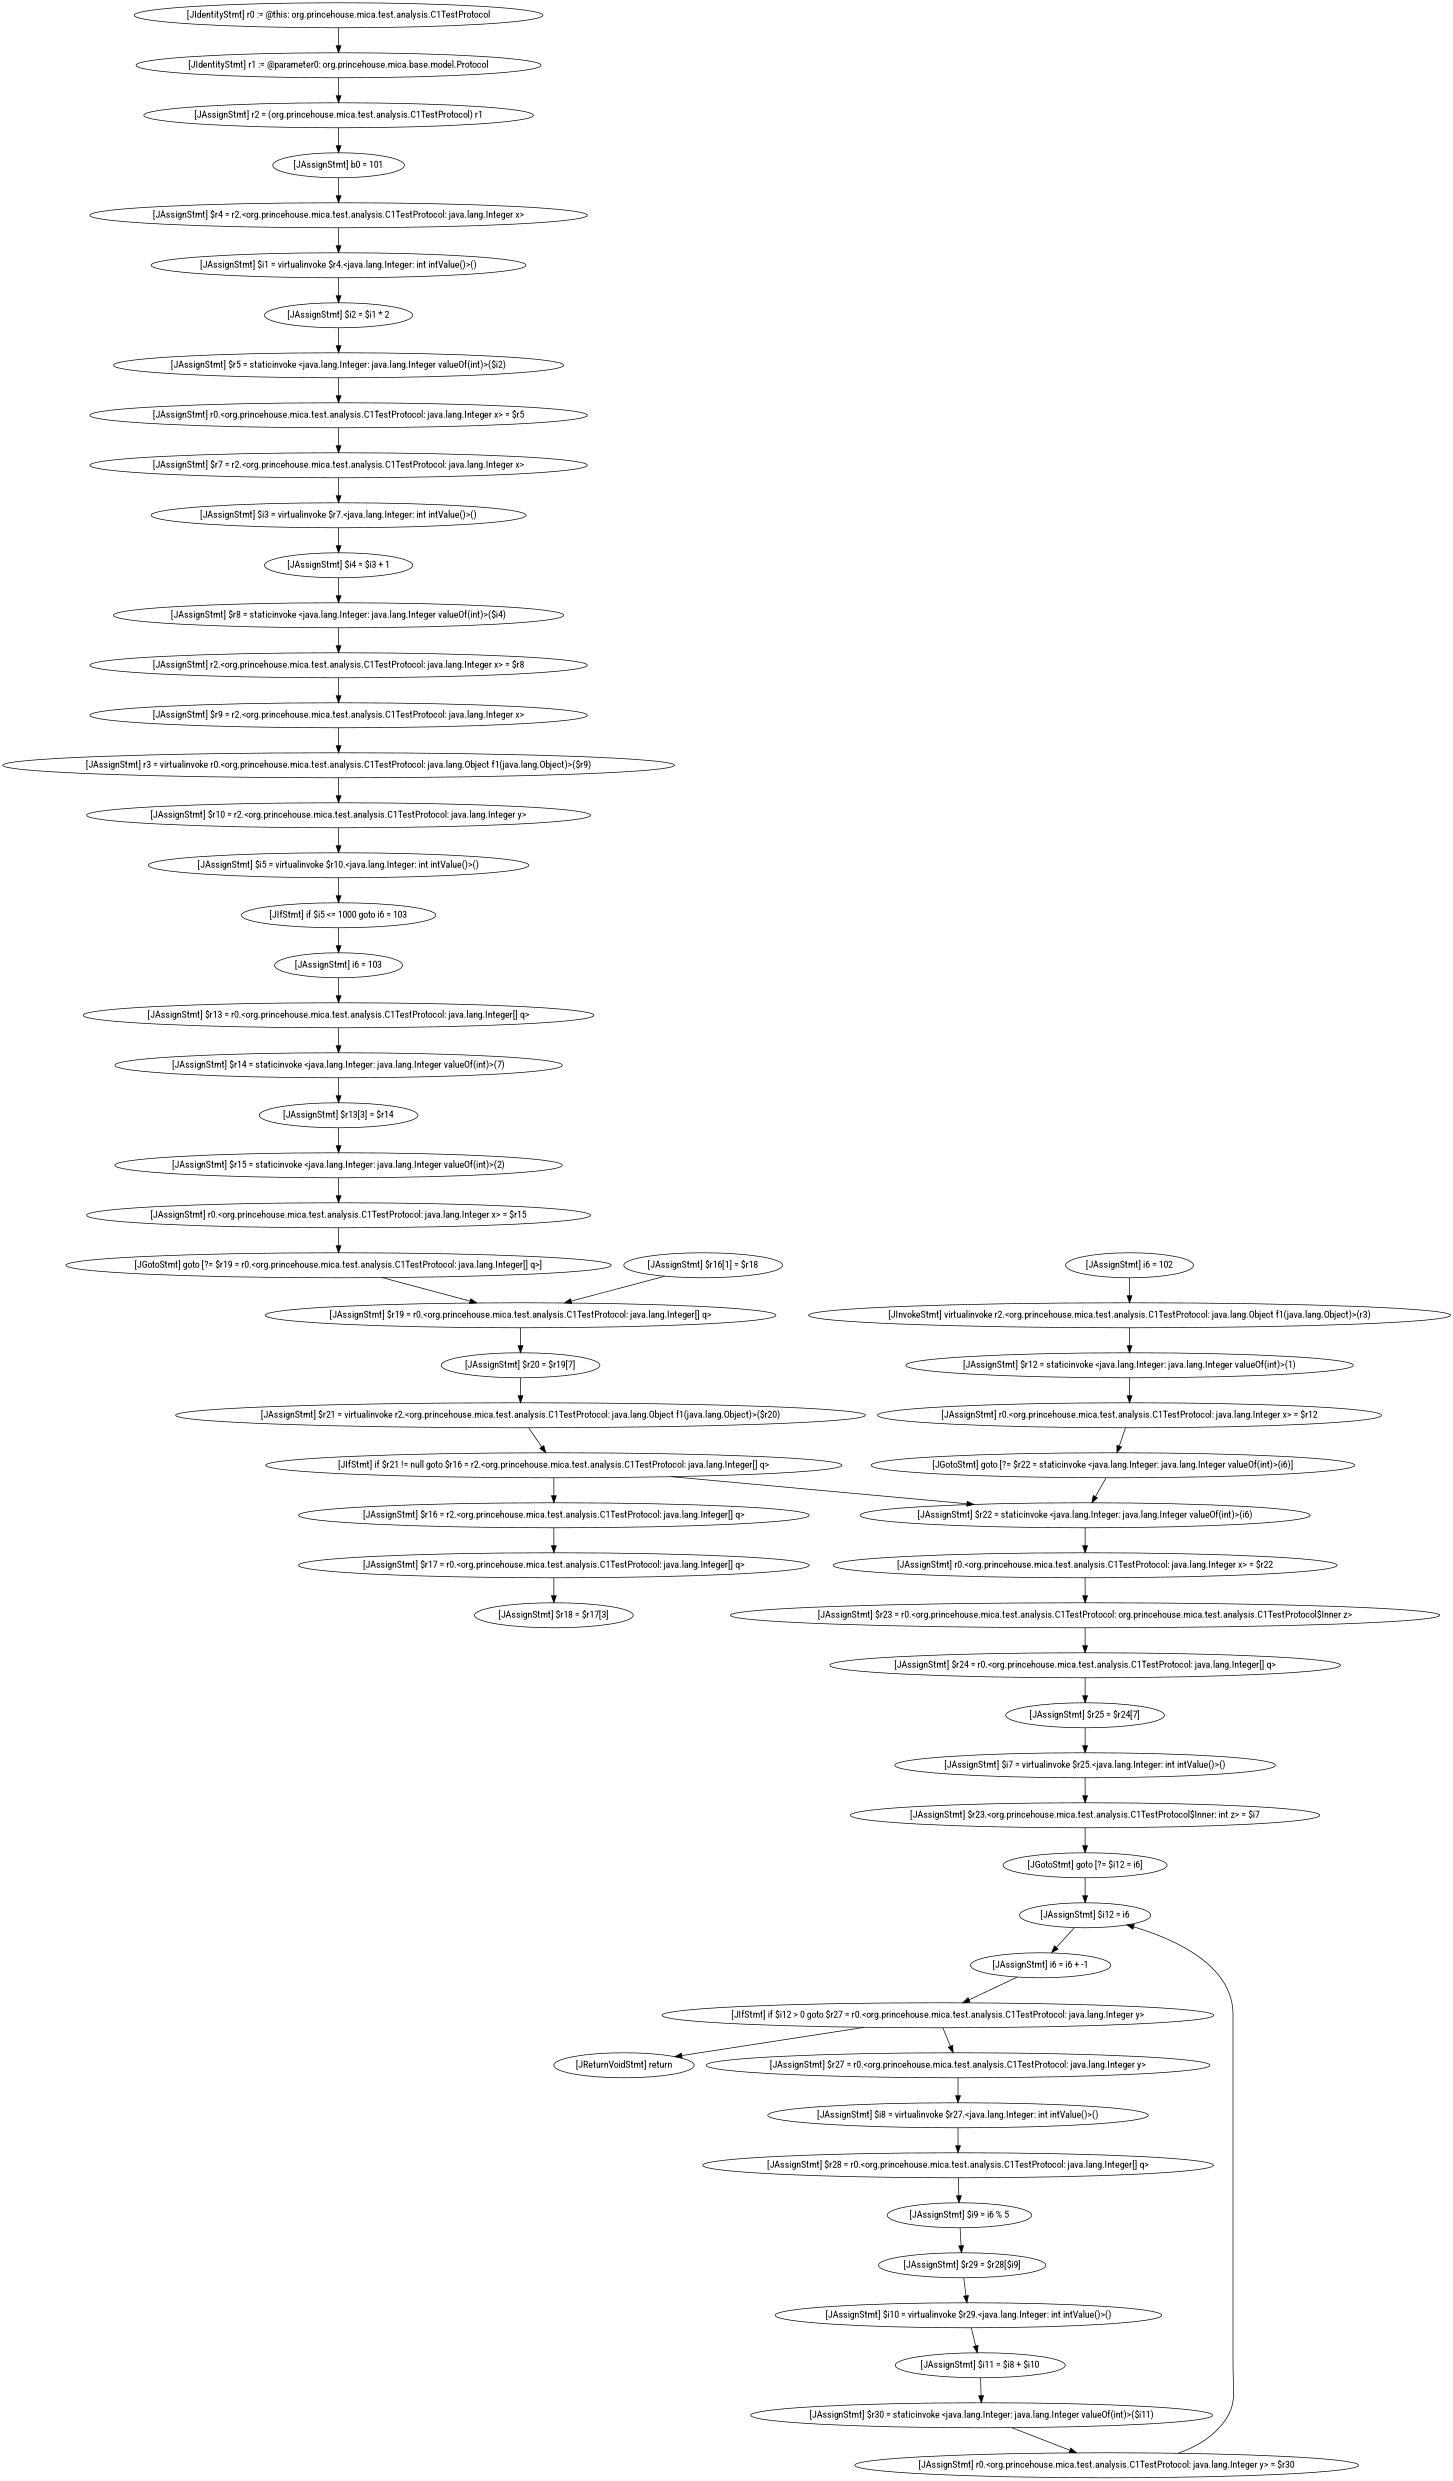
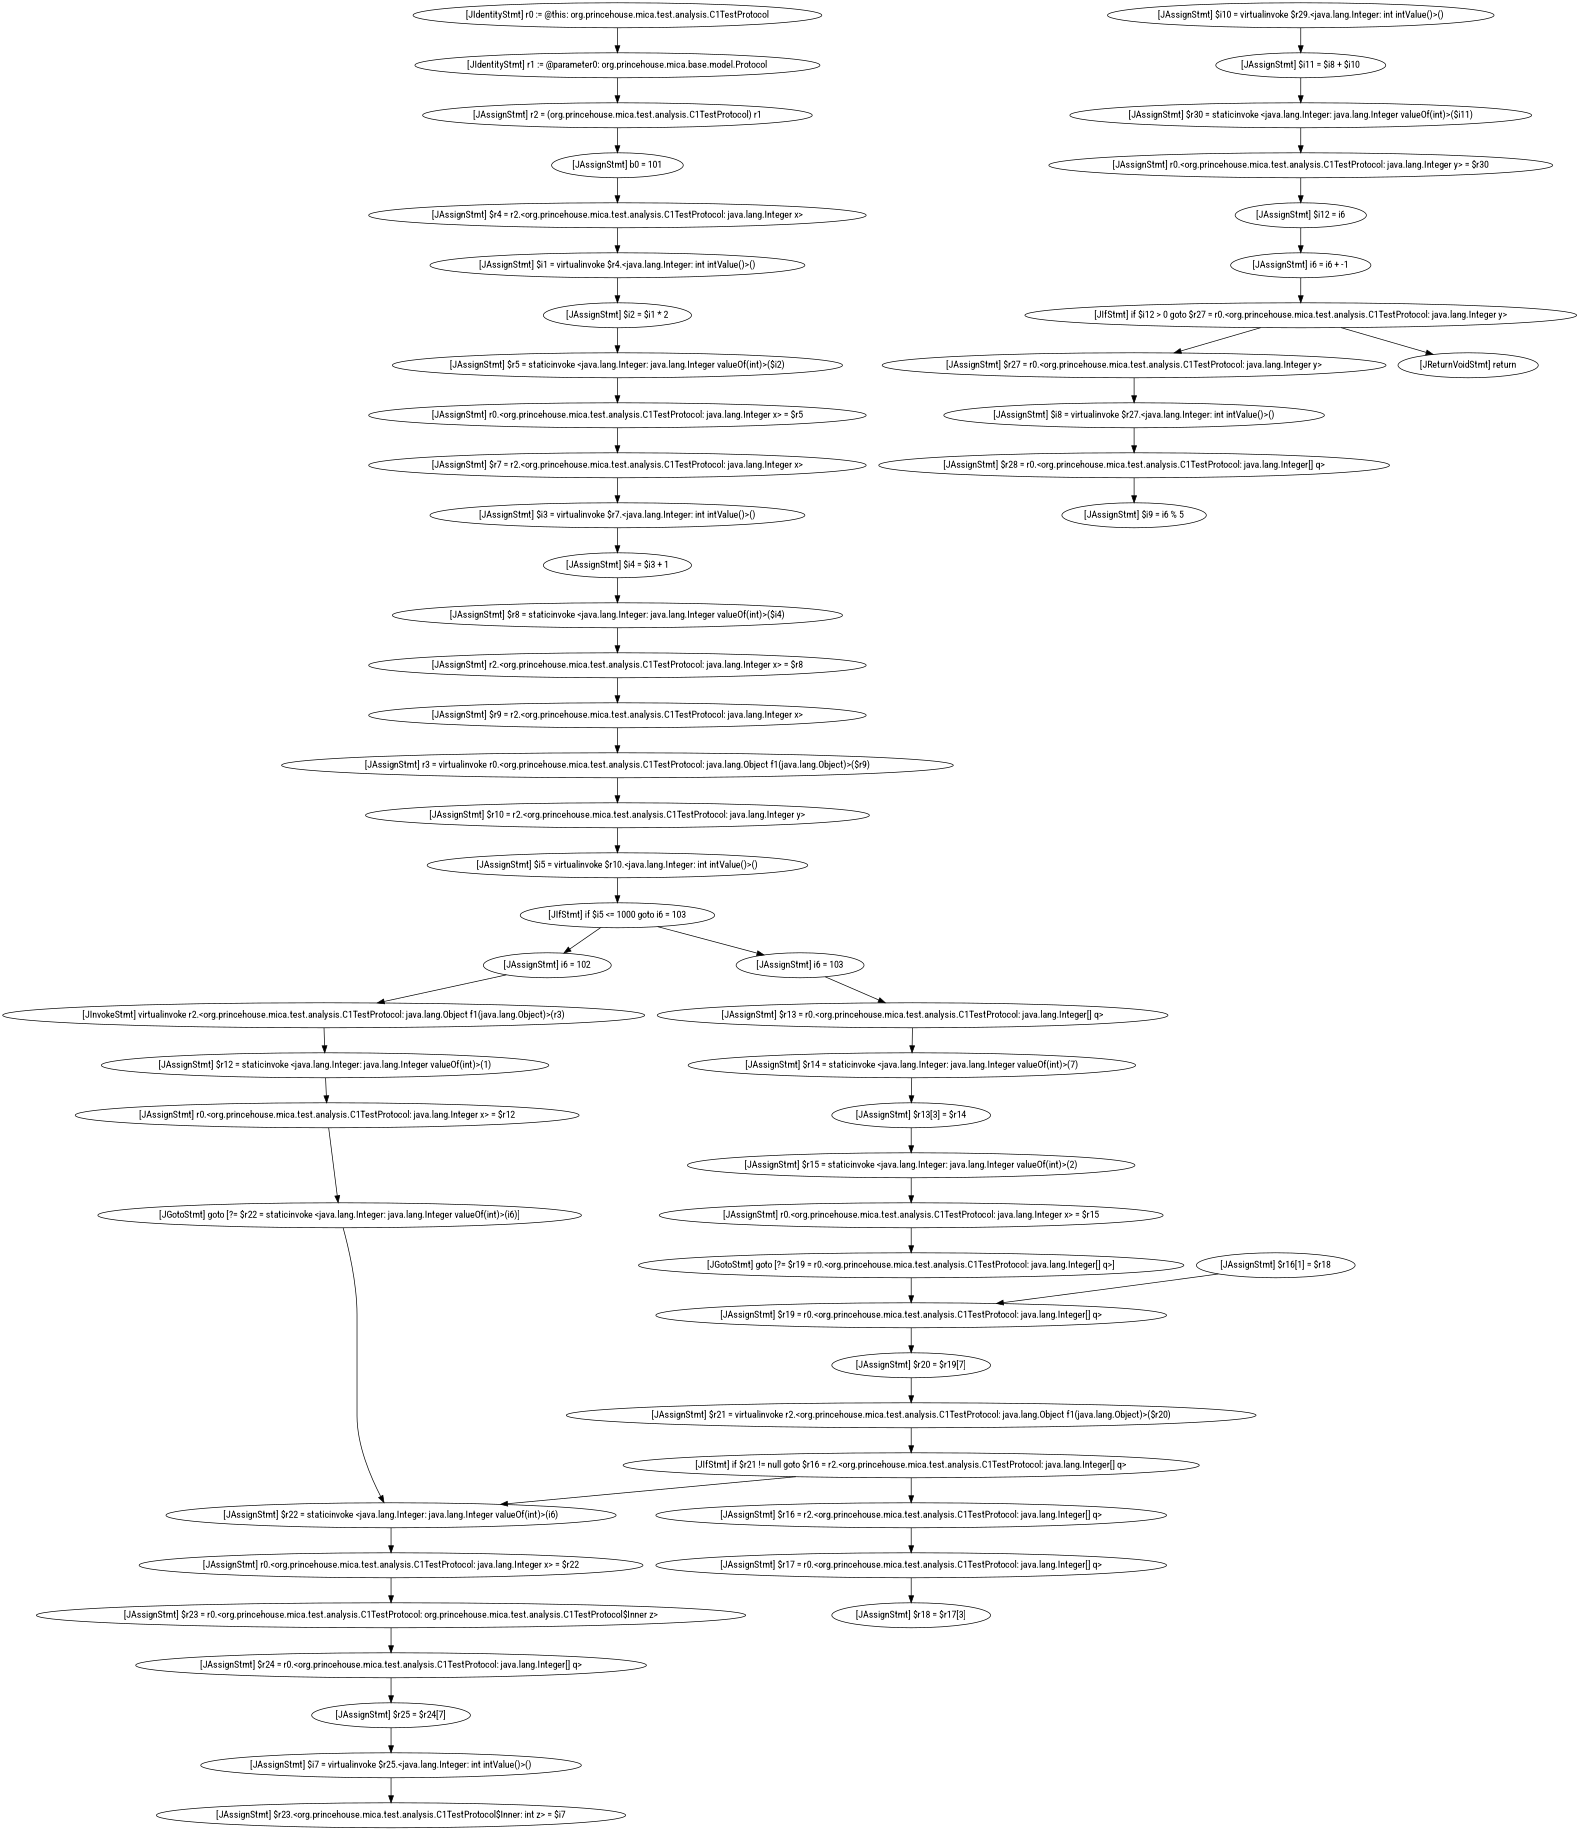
none -> (585, 938)
(1085, 1865) -> none
(962, 2265) -> none
